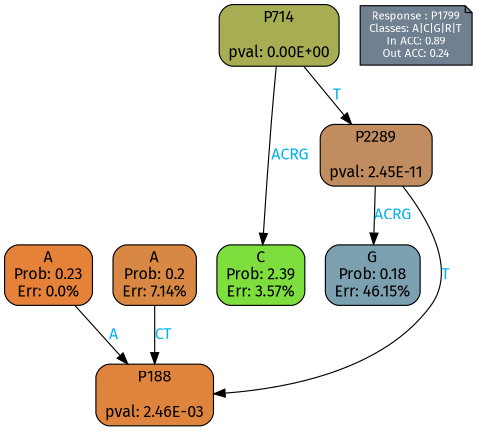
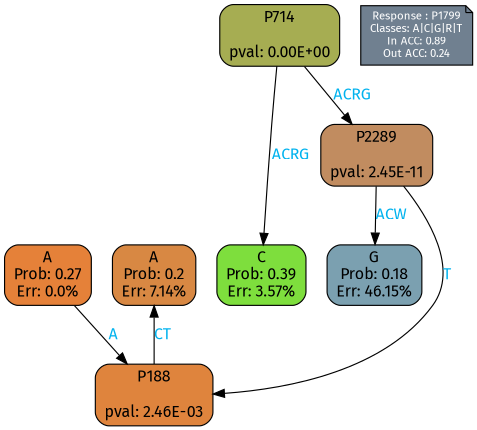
(337, 95) -> (353, 95)
(393, 215) -> (392, 215)
(49, 275) -> (48, 275)
(261, 275) -> (261, 275)
(155, 329) -> (154, 341)
